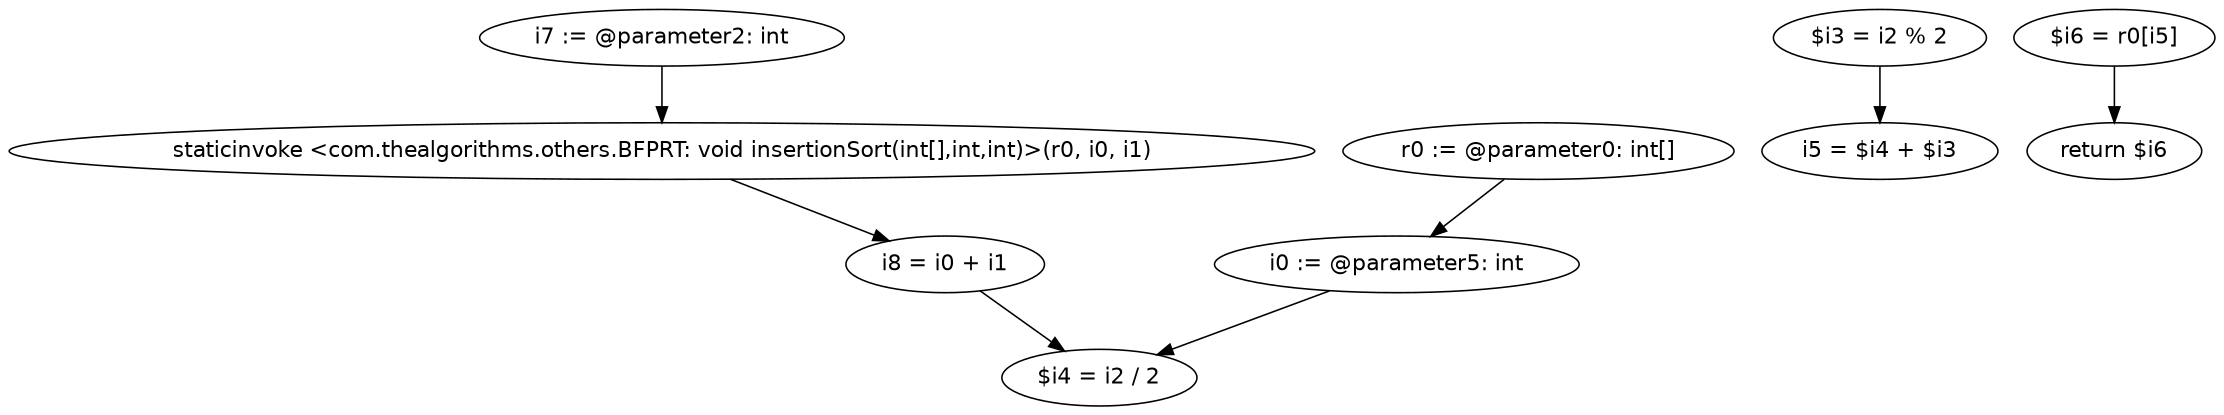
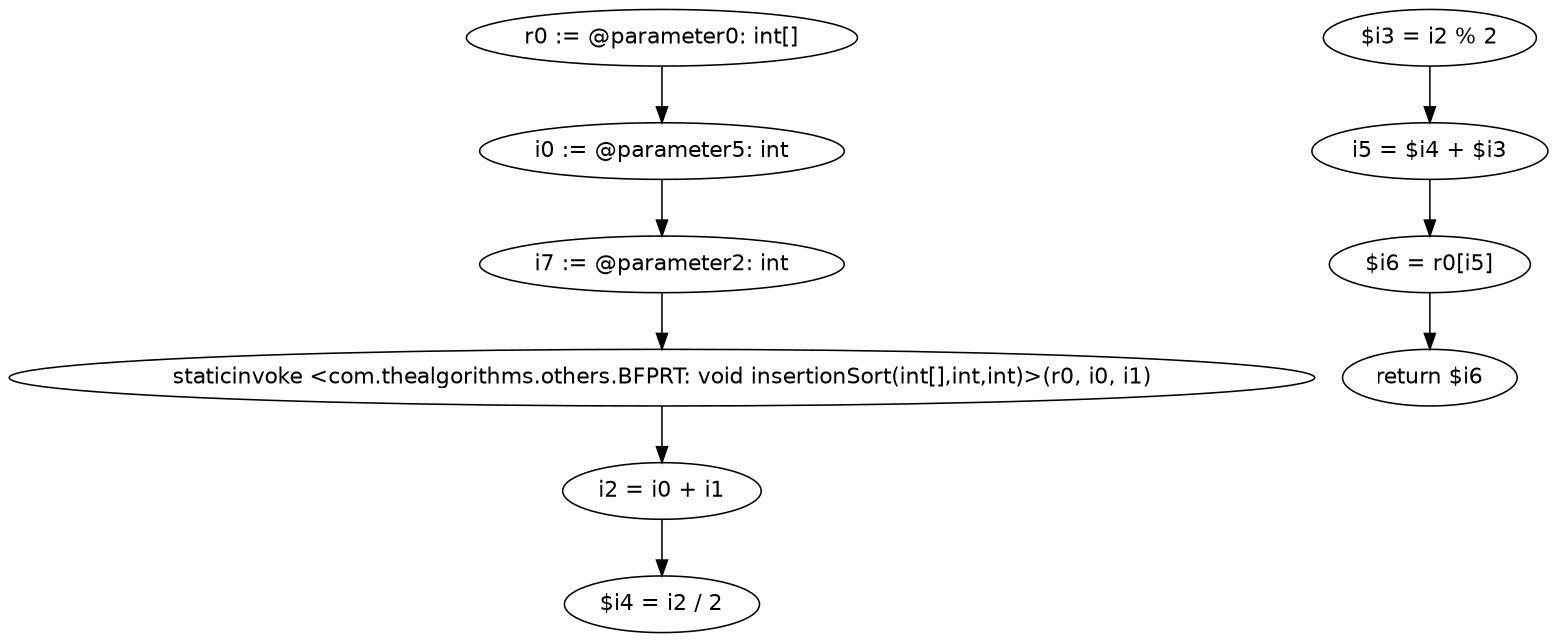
none -> (1430, 200)
(945, 264) -> (662, 491)
(1251, 320) -> (662, 200)
